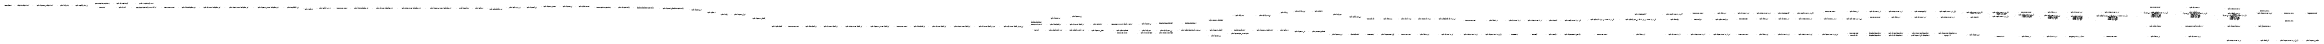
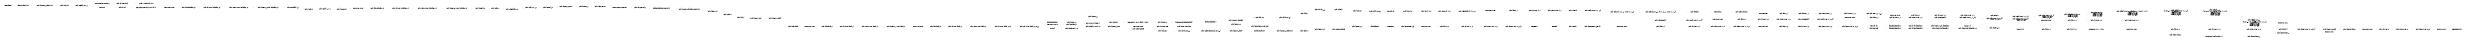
none -> (342, 9)
(1166, 23) -> (1184, 22)
none -> (2349, 29)
